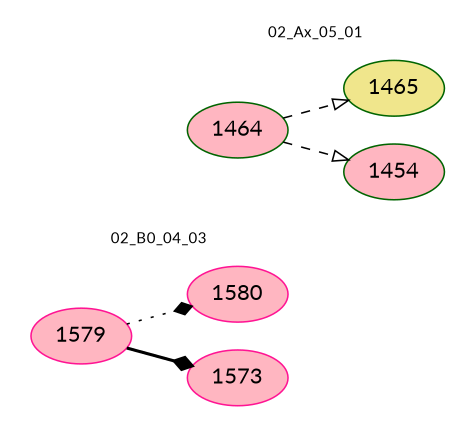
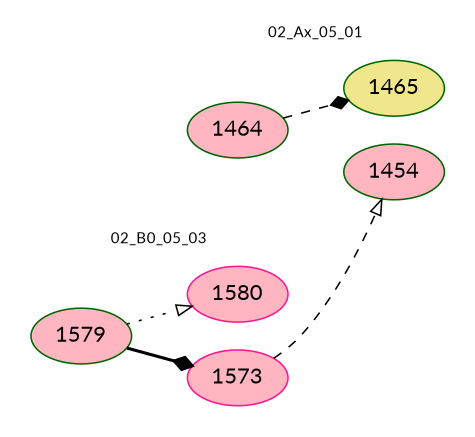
(308, 111) -> (308, 111)
(308, 149) -> (333, 293)
(159, 239) -> (159, 239)
(150, 318) -> (150, 318)
(81, 336) -> (81, 336)
